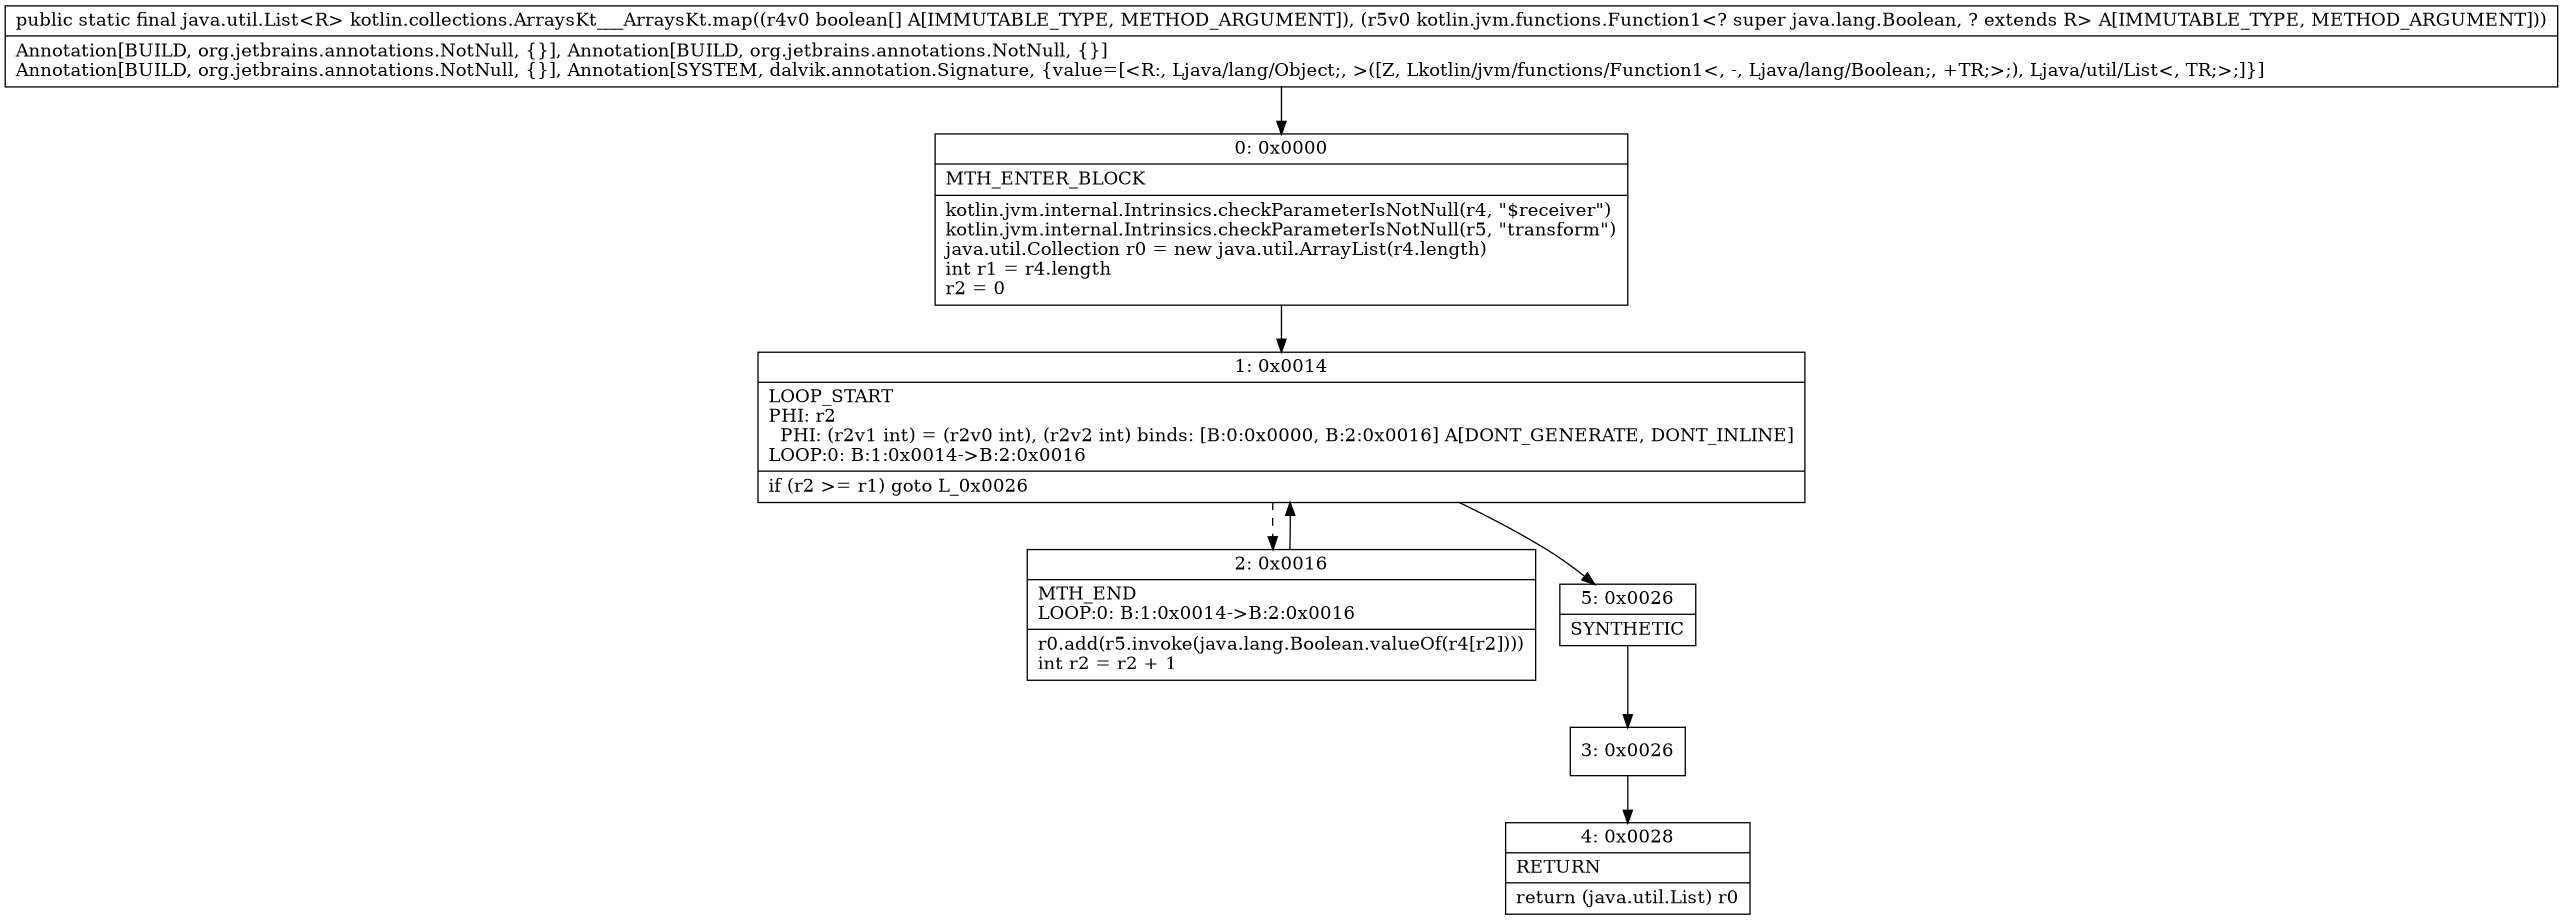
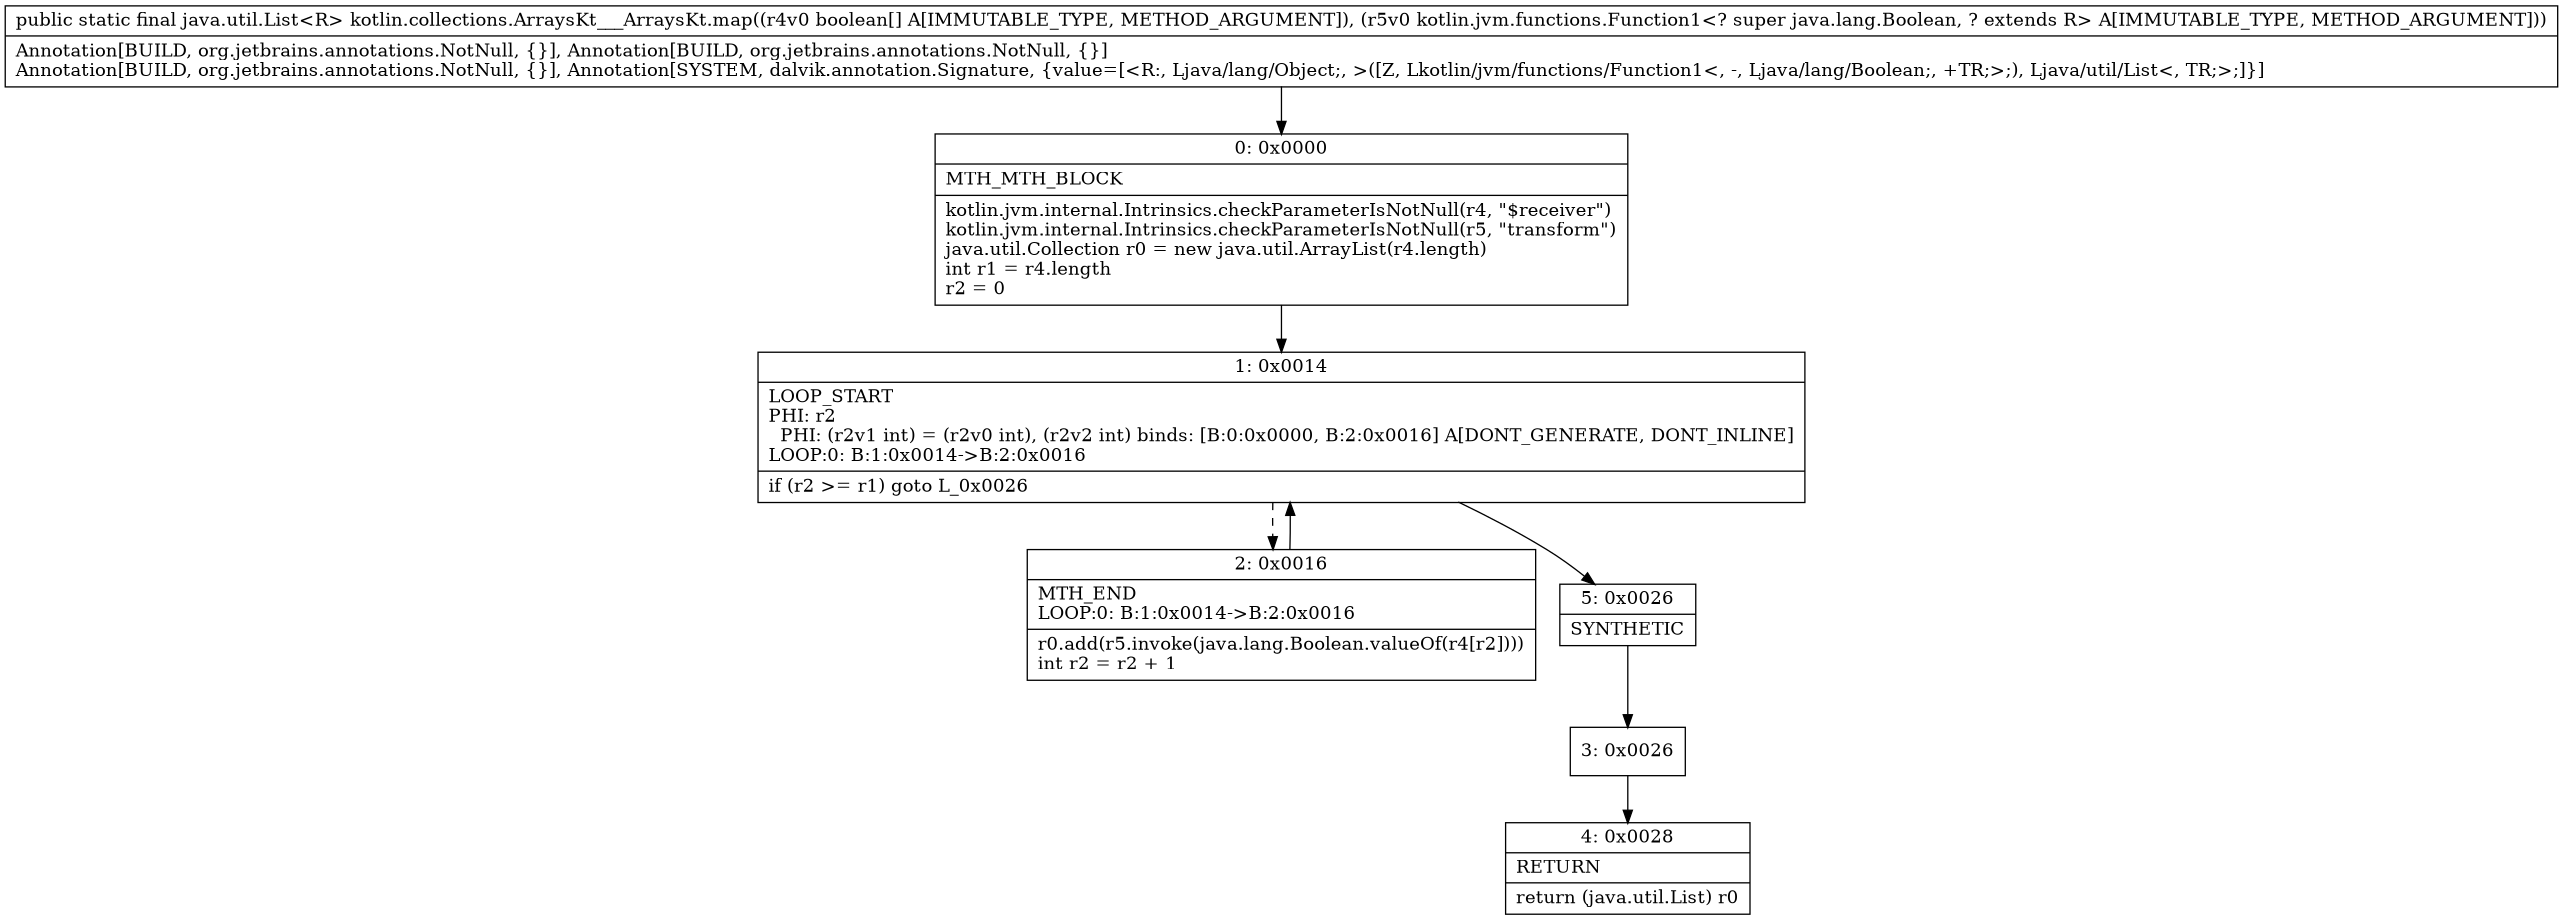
(1046, 179) -> (1034, 179)
